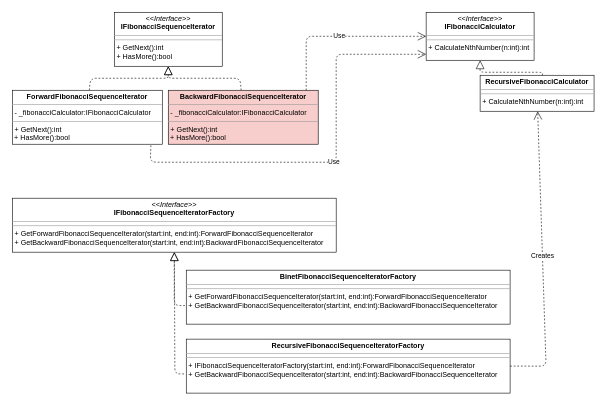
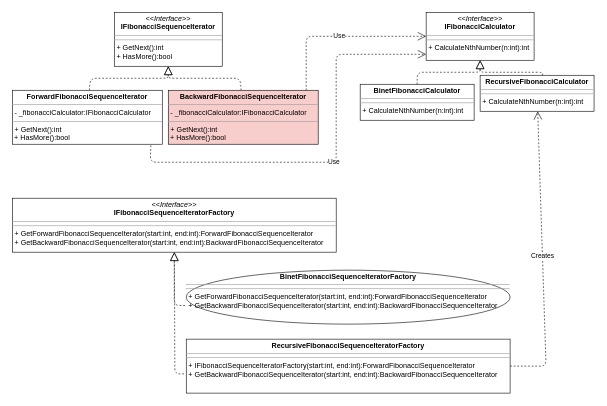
none -> (443, 72)
none -> (417, 102)
(348, 297) -> (348, 297)
